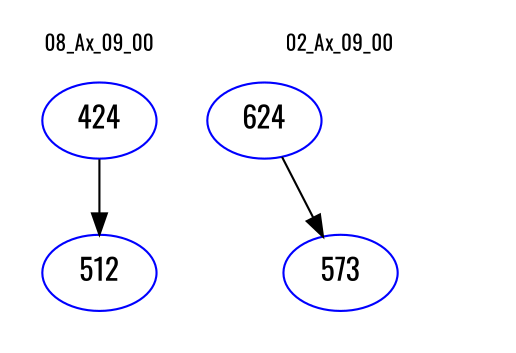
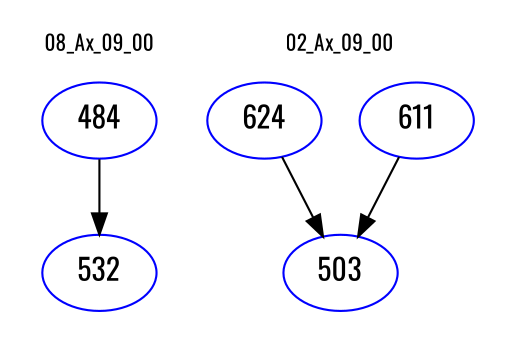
(99, 121) -> (99, 121)
none -> (417, 121)
(99, 273) -> (99, 273)
(341, 273) -> (341, 273)
